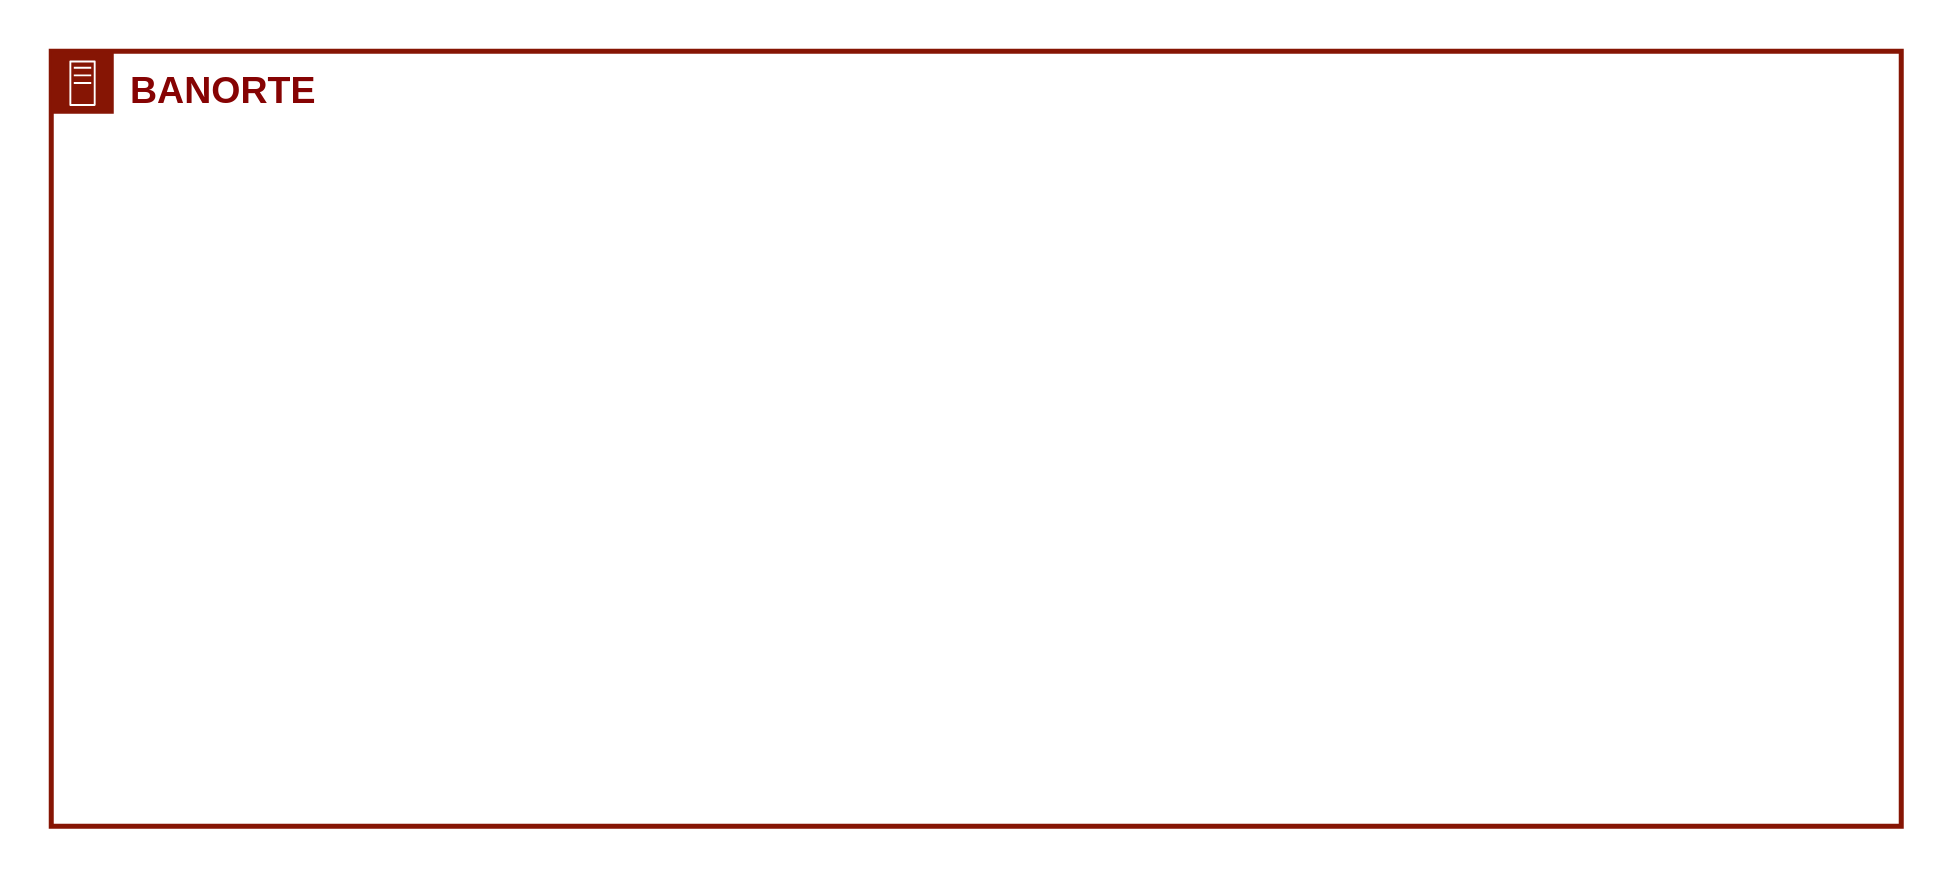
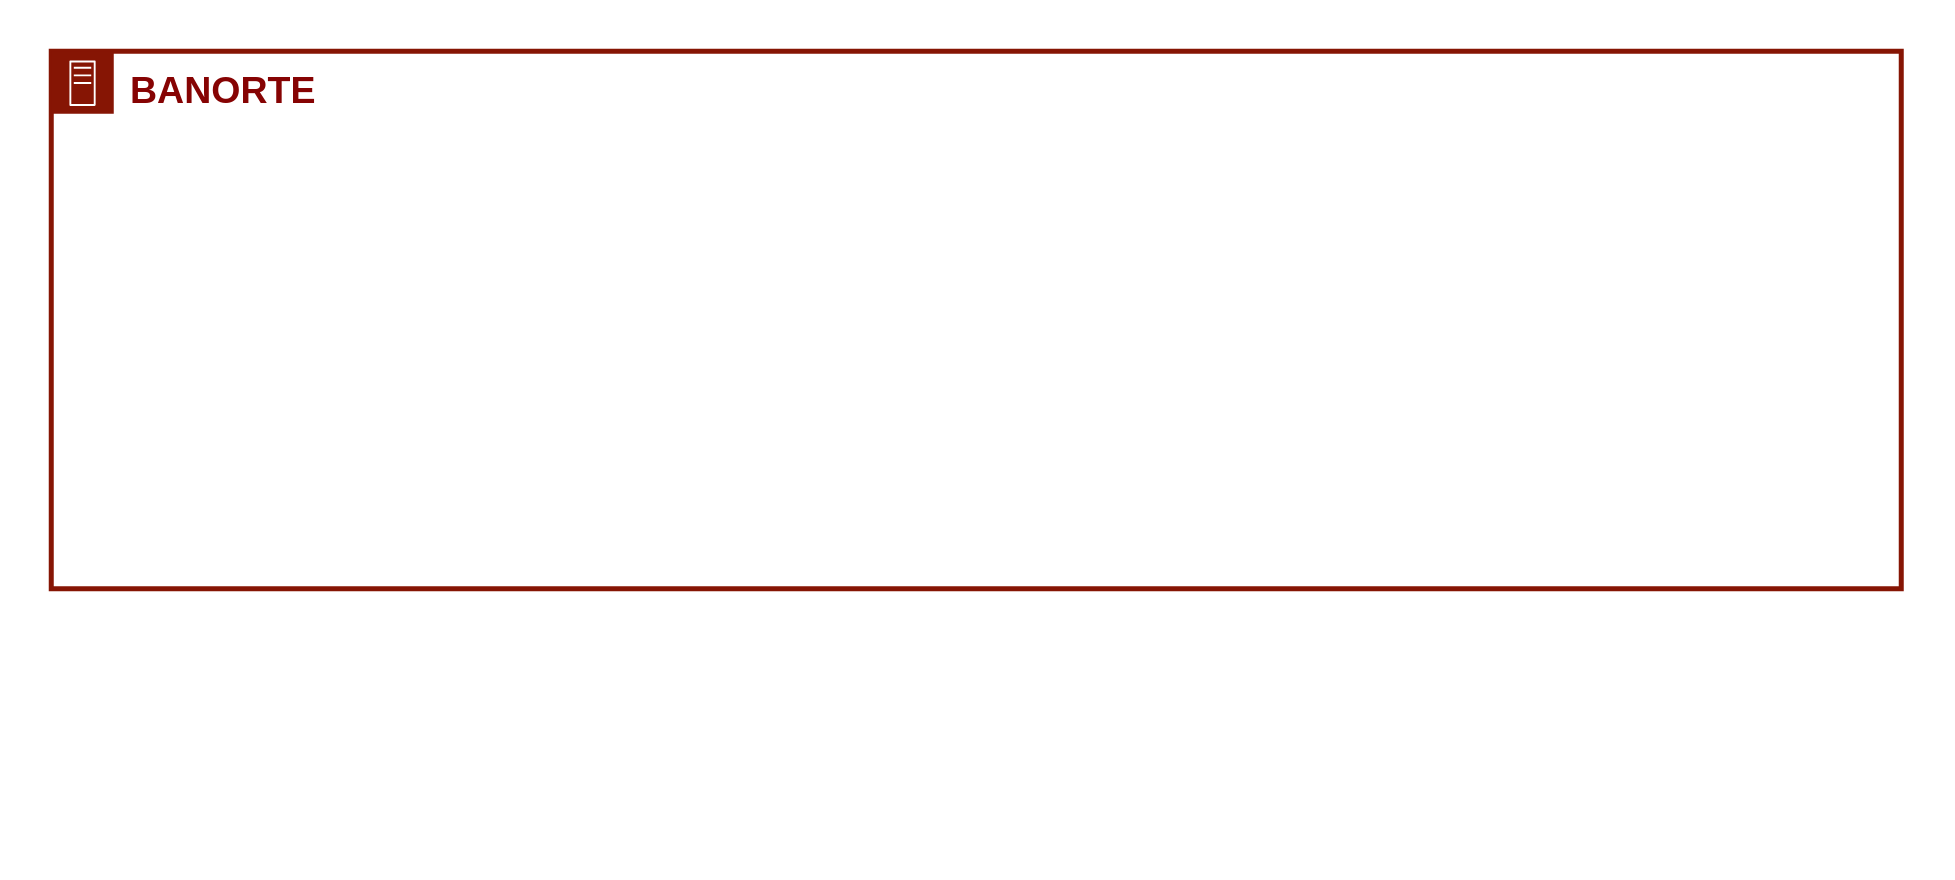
(976, 439) -> (976, 320)
